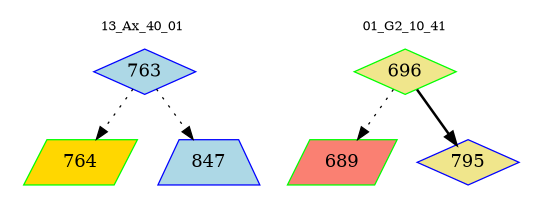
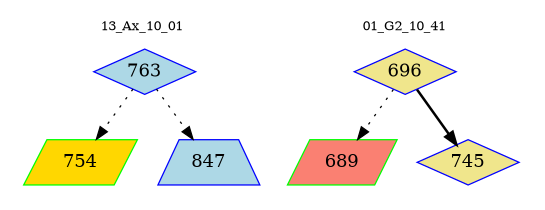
(142, 27) -> (142, 27)
(405, 72) -> (405, 72)
(81, 162) -> (81, 162)
(468, 162) -> (468, 162)
